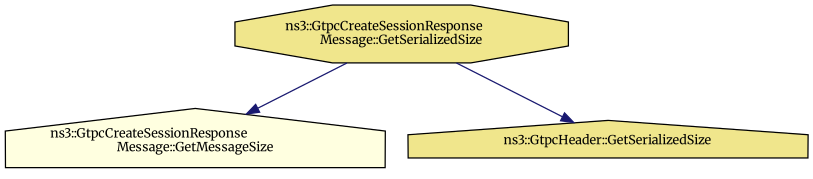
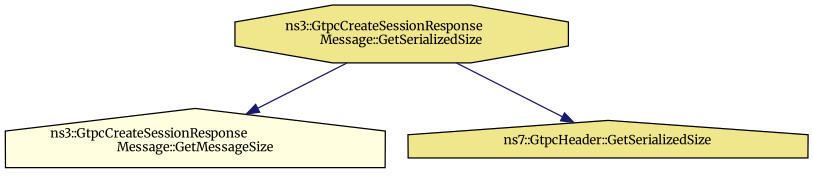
(608, 141) -> (608, 141)
